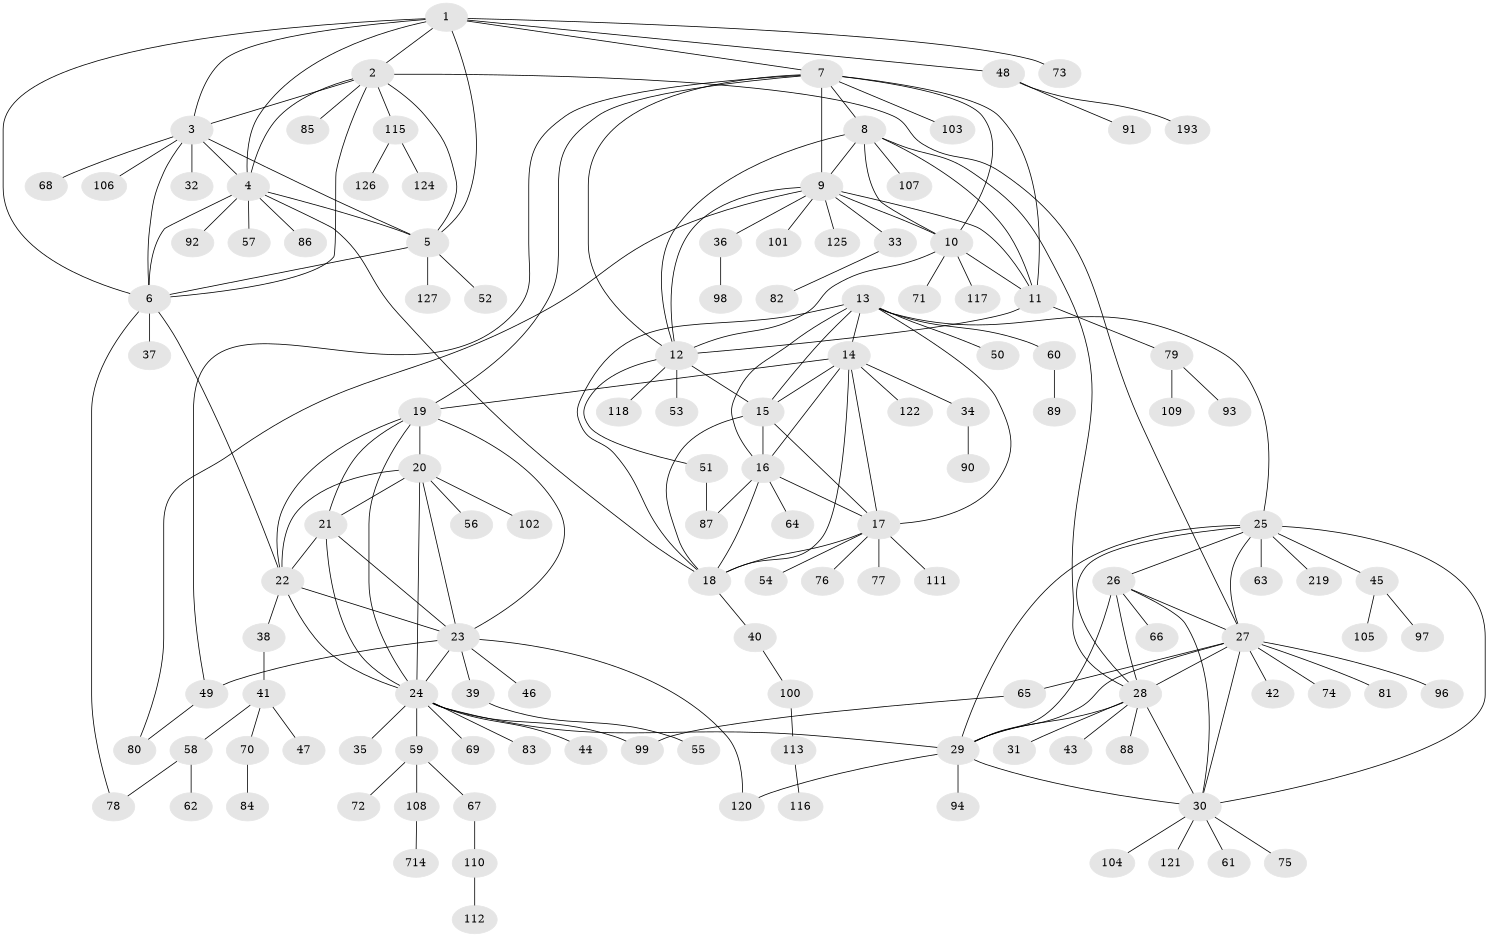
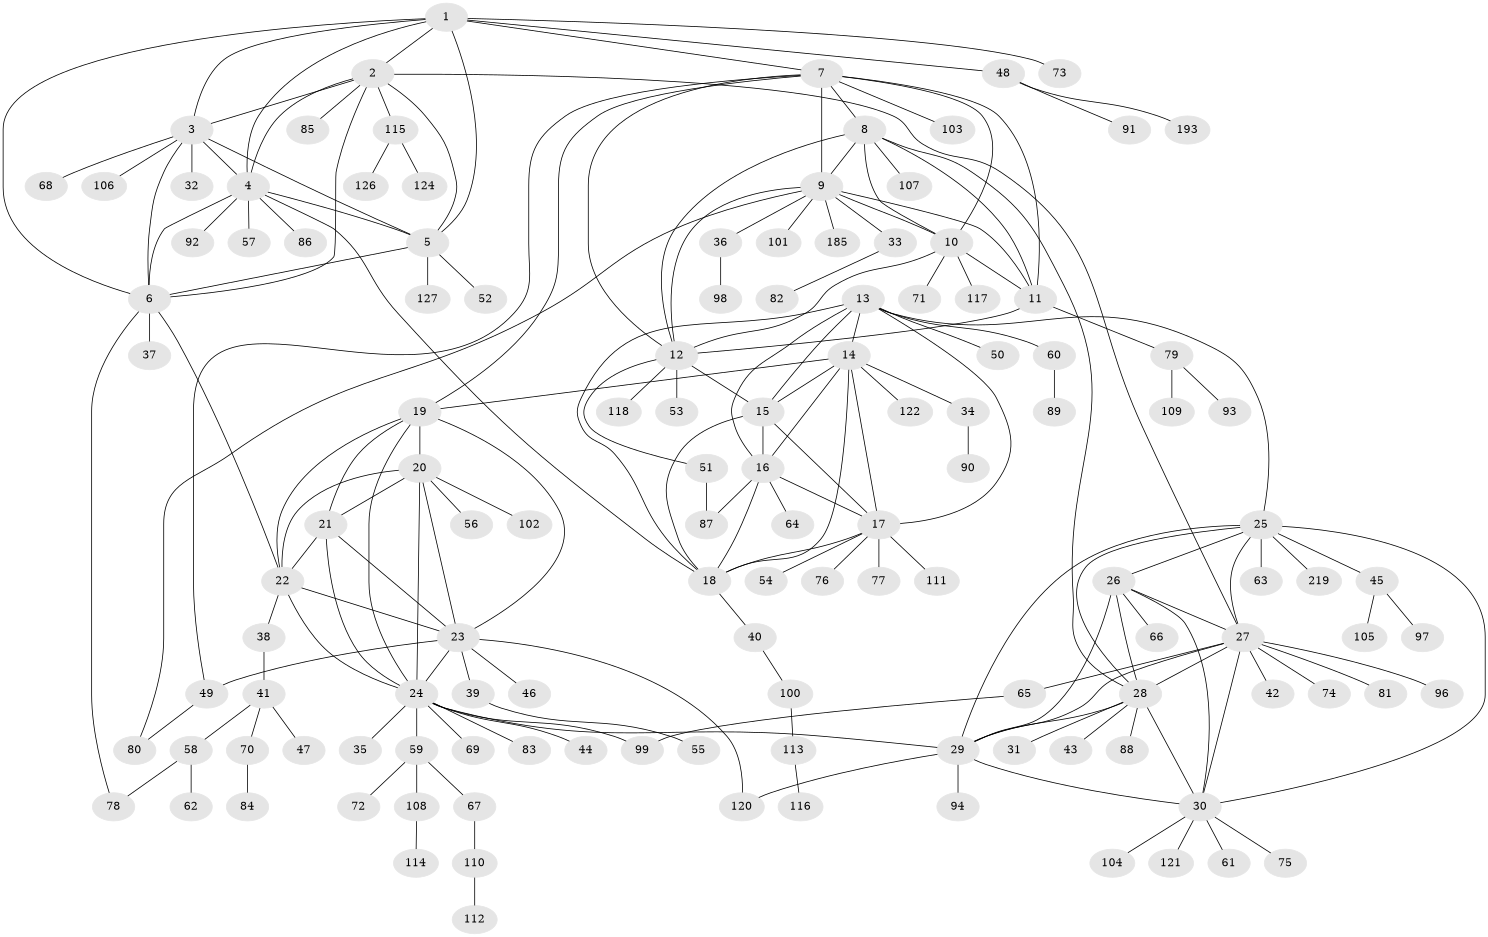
(837, 243) -> (837, 243)
(416, 863) -> (416, 863)
